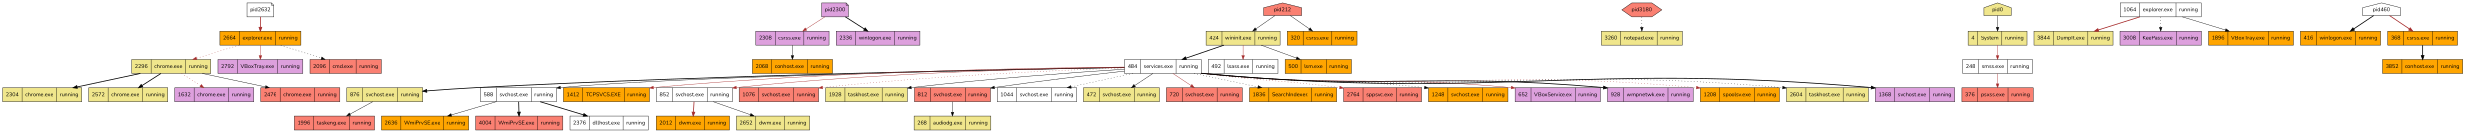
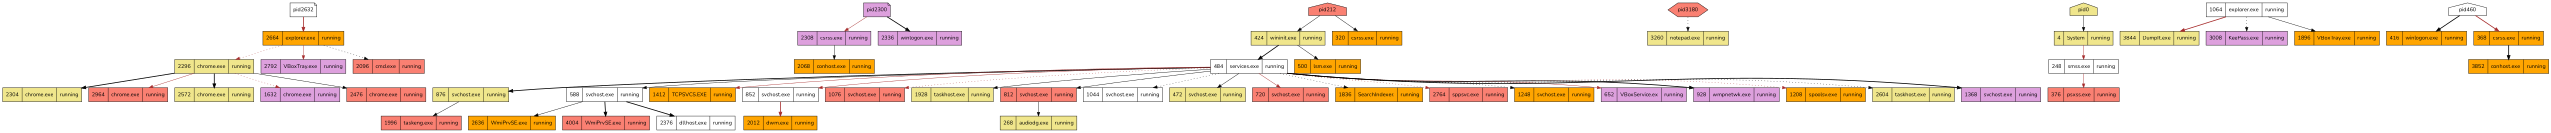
(1243, 66) -> none
none -> (128, 95)
(773, 123) -> none
